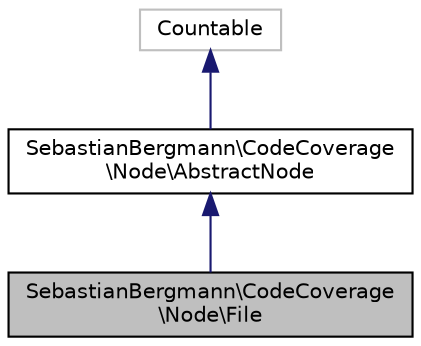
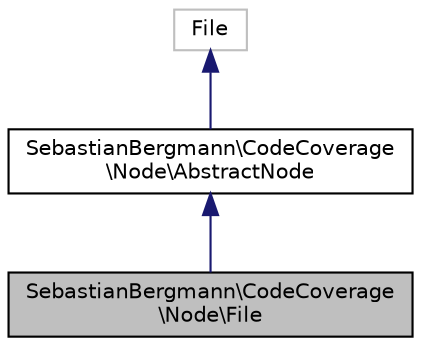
(211, 30) -> (211, 30)
